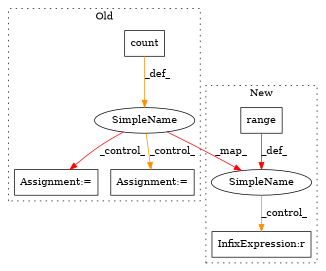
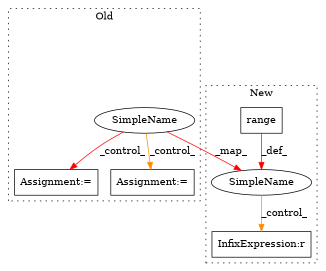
(145, 43) -> none
